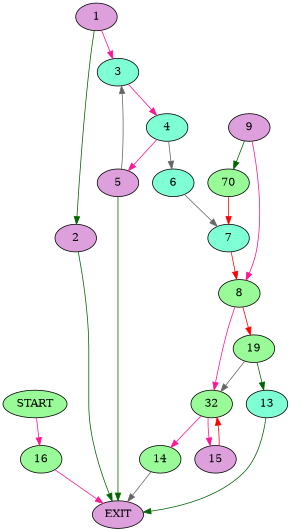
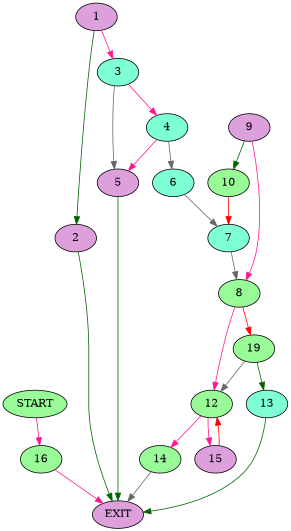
(123, 131) -> (113, 124)
(229, 183) -> (229, 183)
(233, 262) -> (233, 262)
(212, 404) -> (212, 404)
